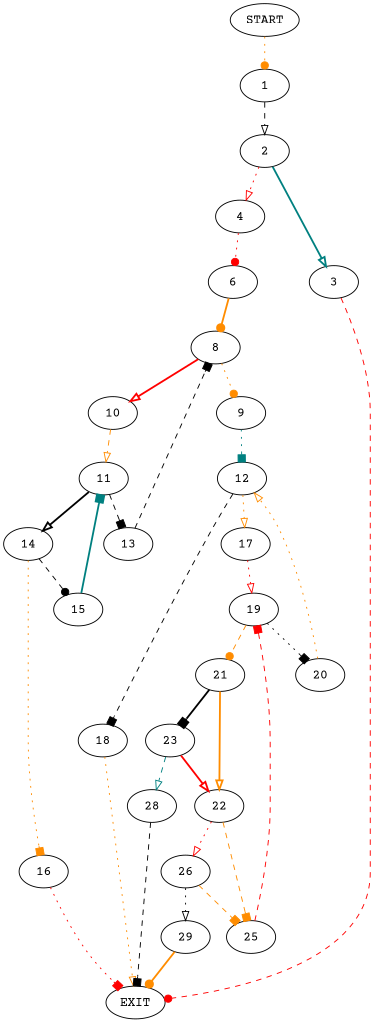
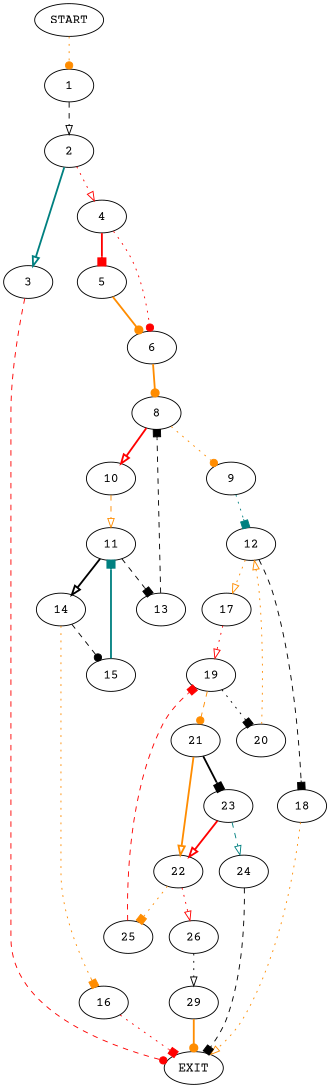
none -> (102, 282)
(152, 806) -> (244, 872)
(234, 867) -> (156, 901)
(215, 901) -> none
